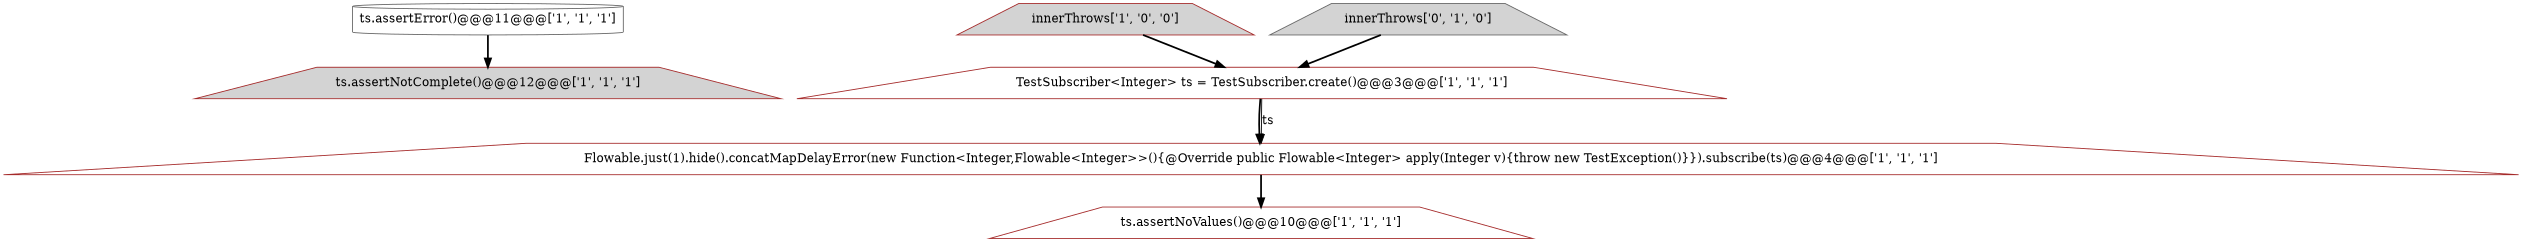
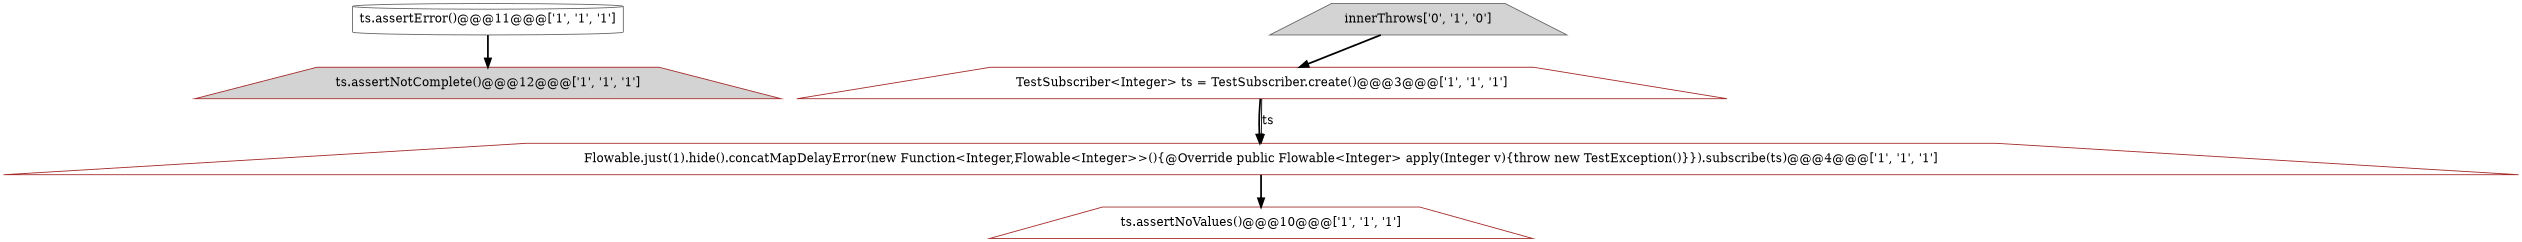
(1106, 19) -> none
